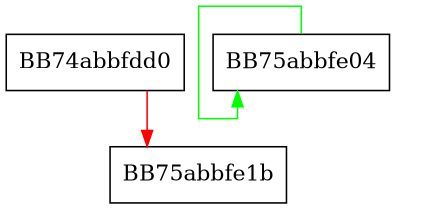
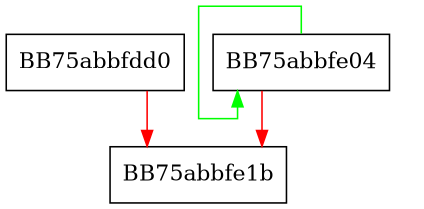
(95, 62) -> (95, 62)
none -> (262, 111)
